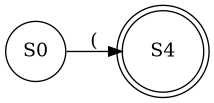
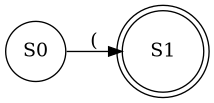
(163, 51) -> (163, 51)
